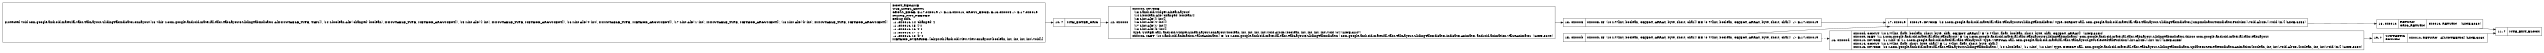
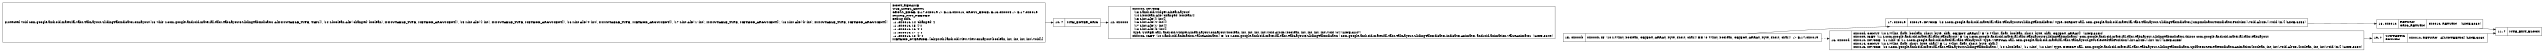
(1692, 23) -> none
